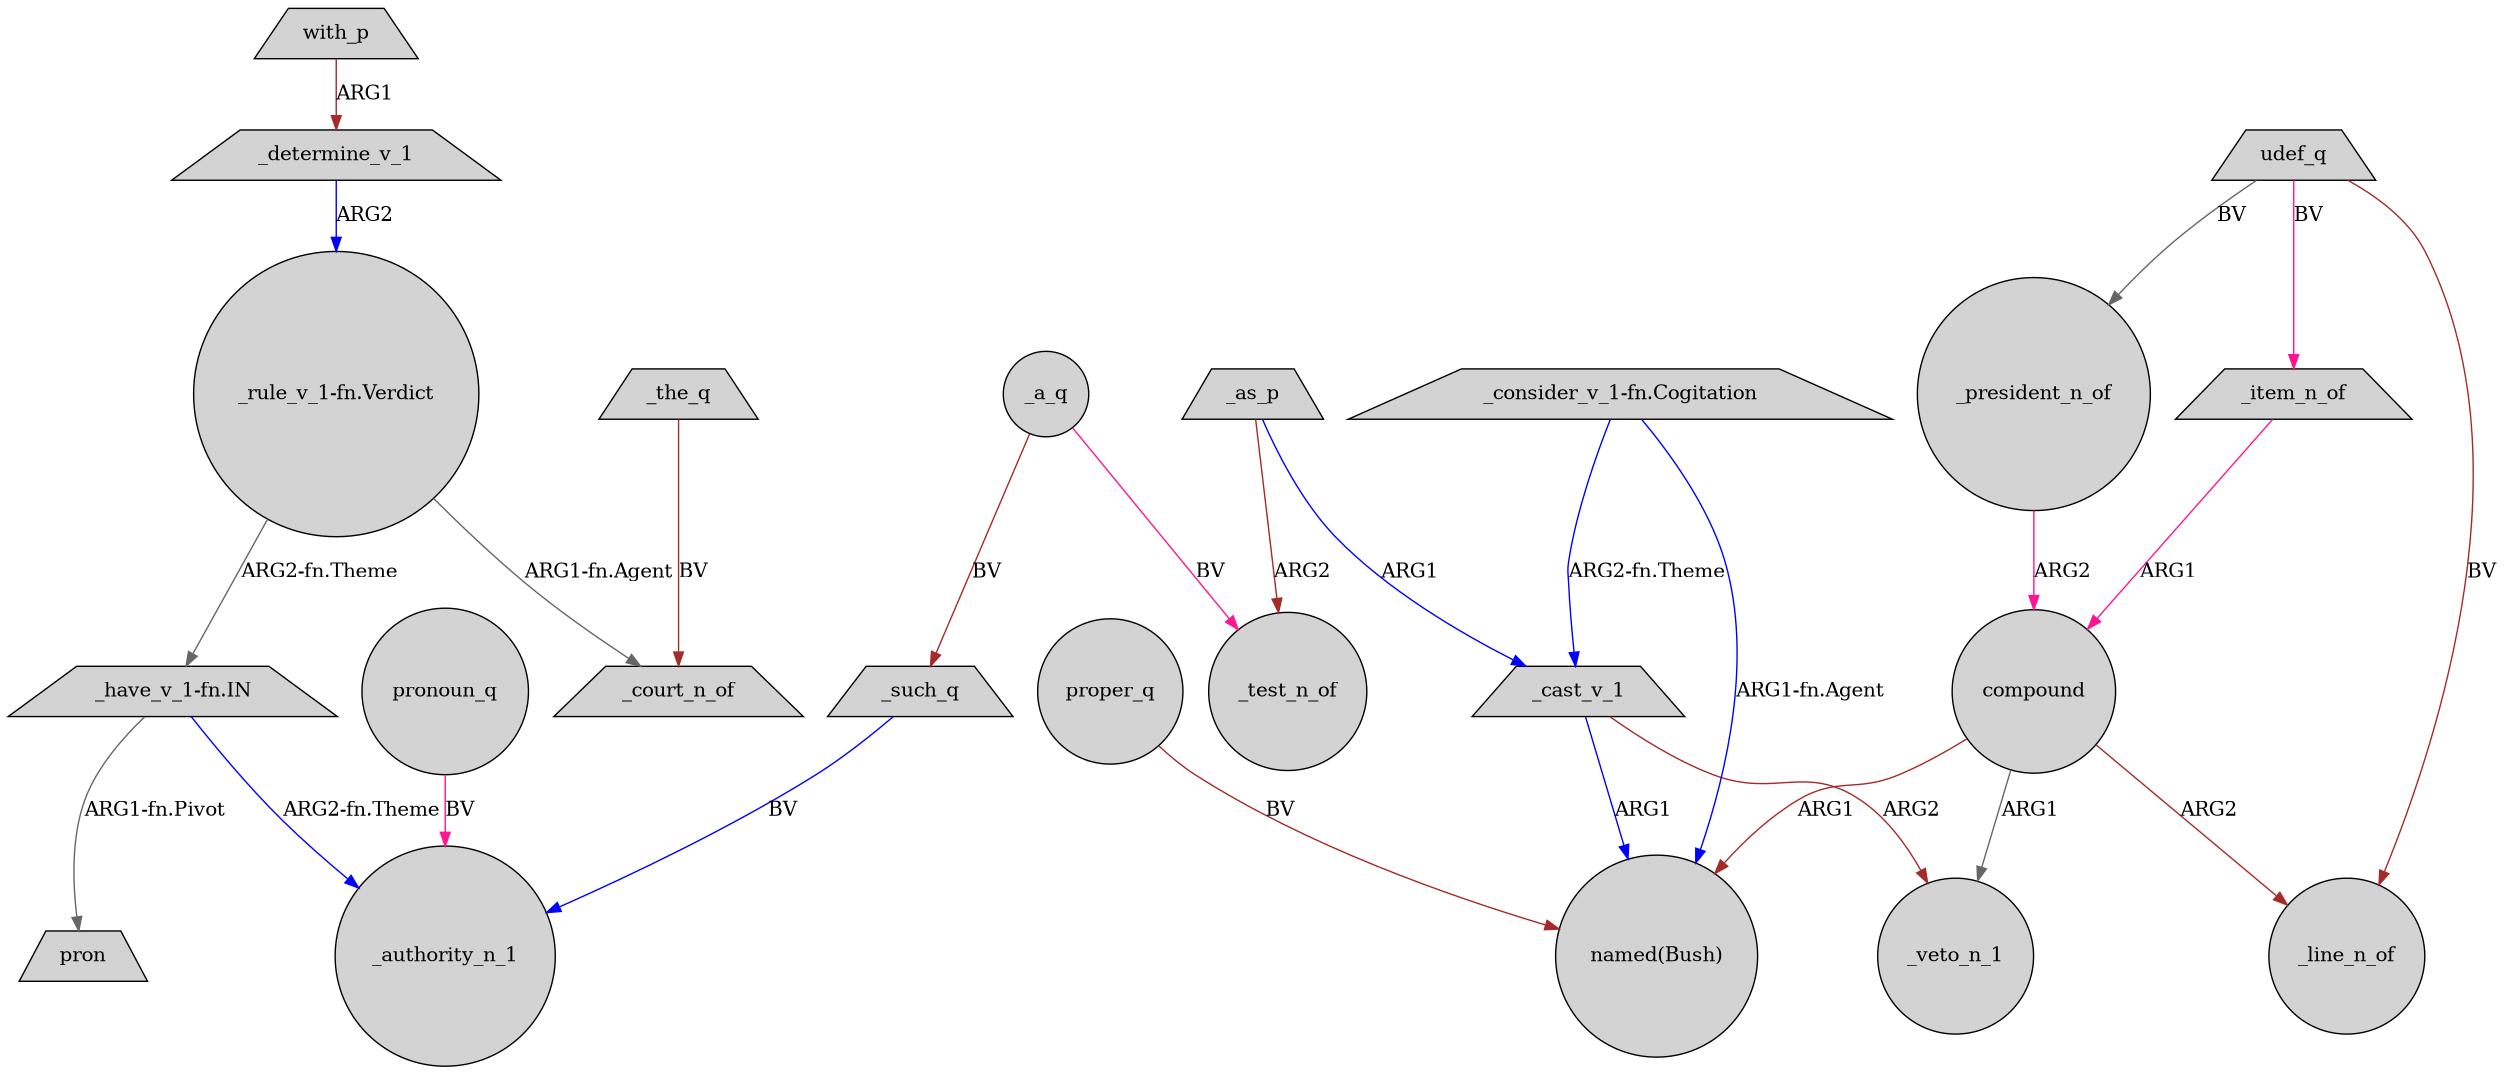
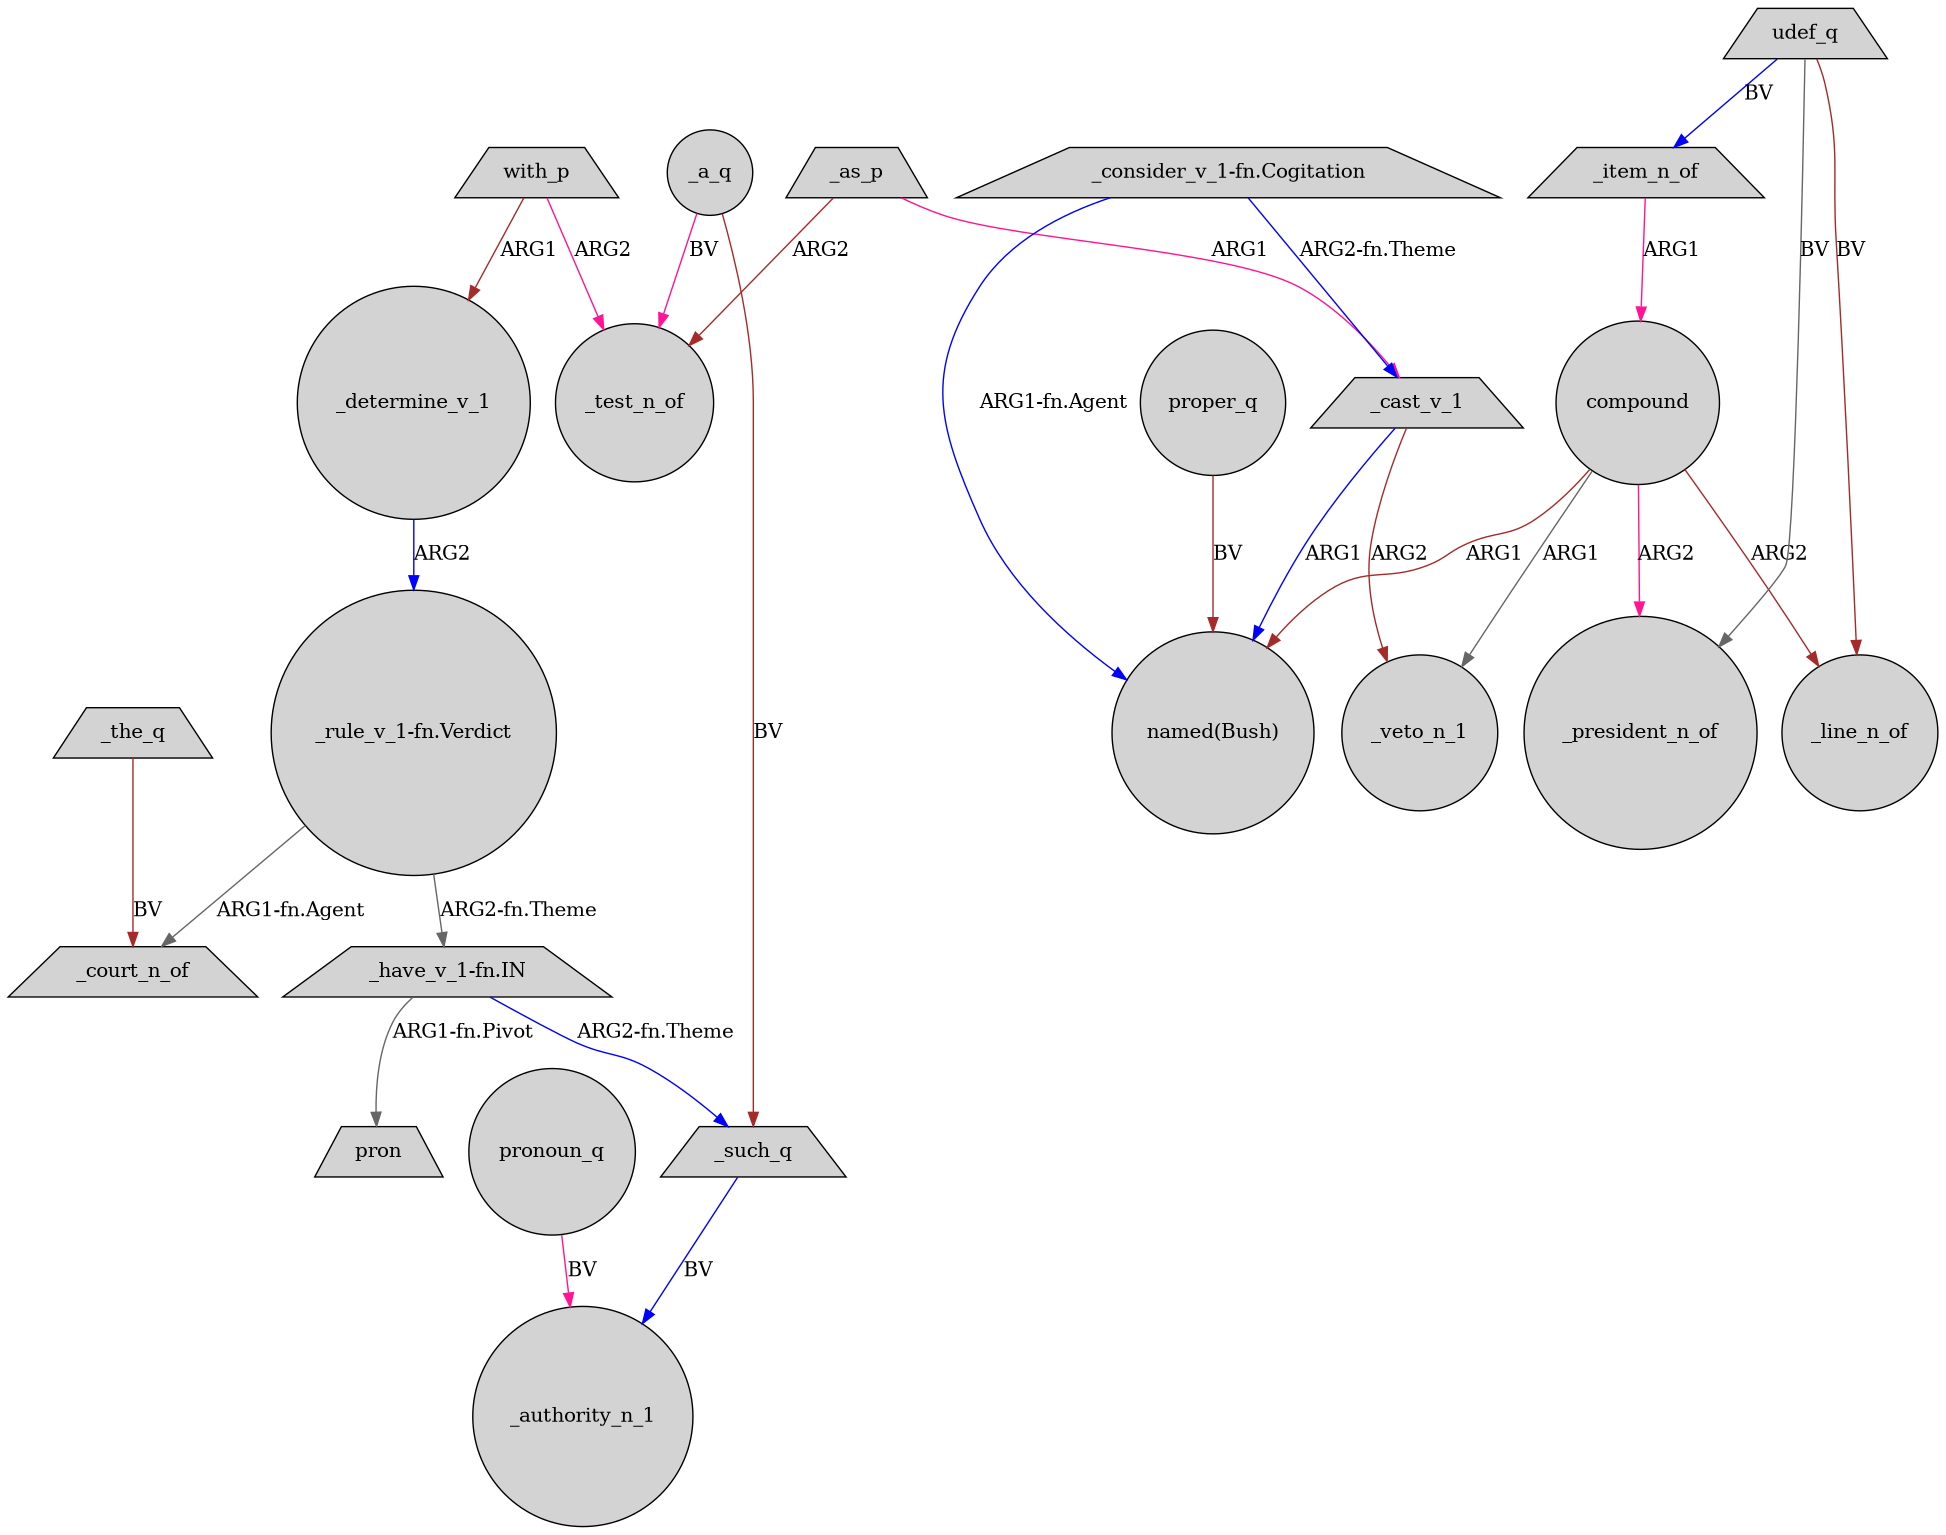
(336, 155) -> (414, 403)
none -> (573, 257)
(2294, 268) -> (1731, 99)
(2034, 553) -> (1639, 543)
(1364, 563) -> (1160, 252)
(265, 802) -> (606, 1053)
